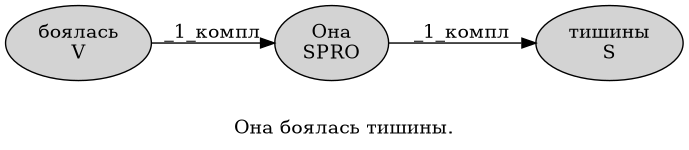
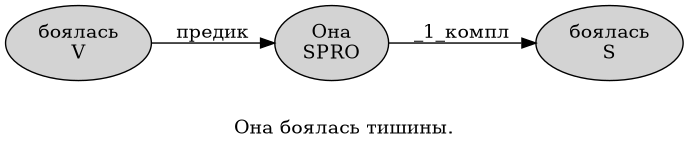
(213, 33) -> (213, 33)
(610, 43) -> (610, 43)
